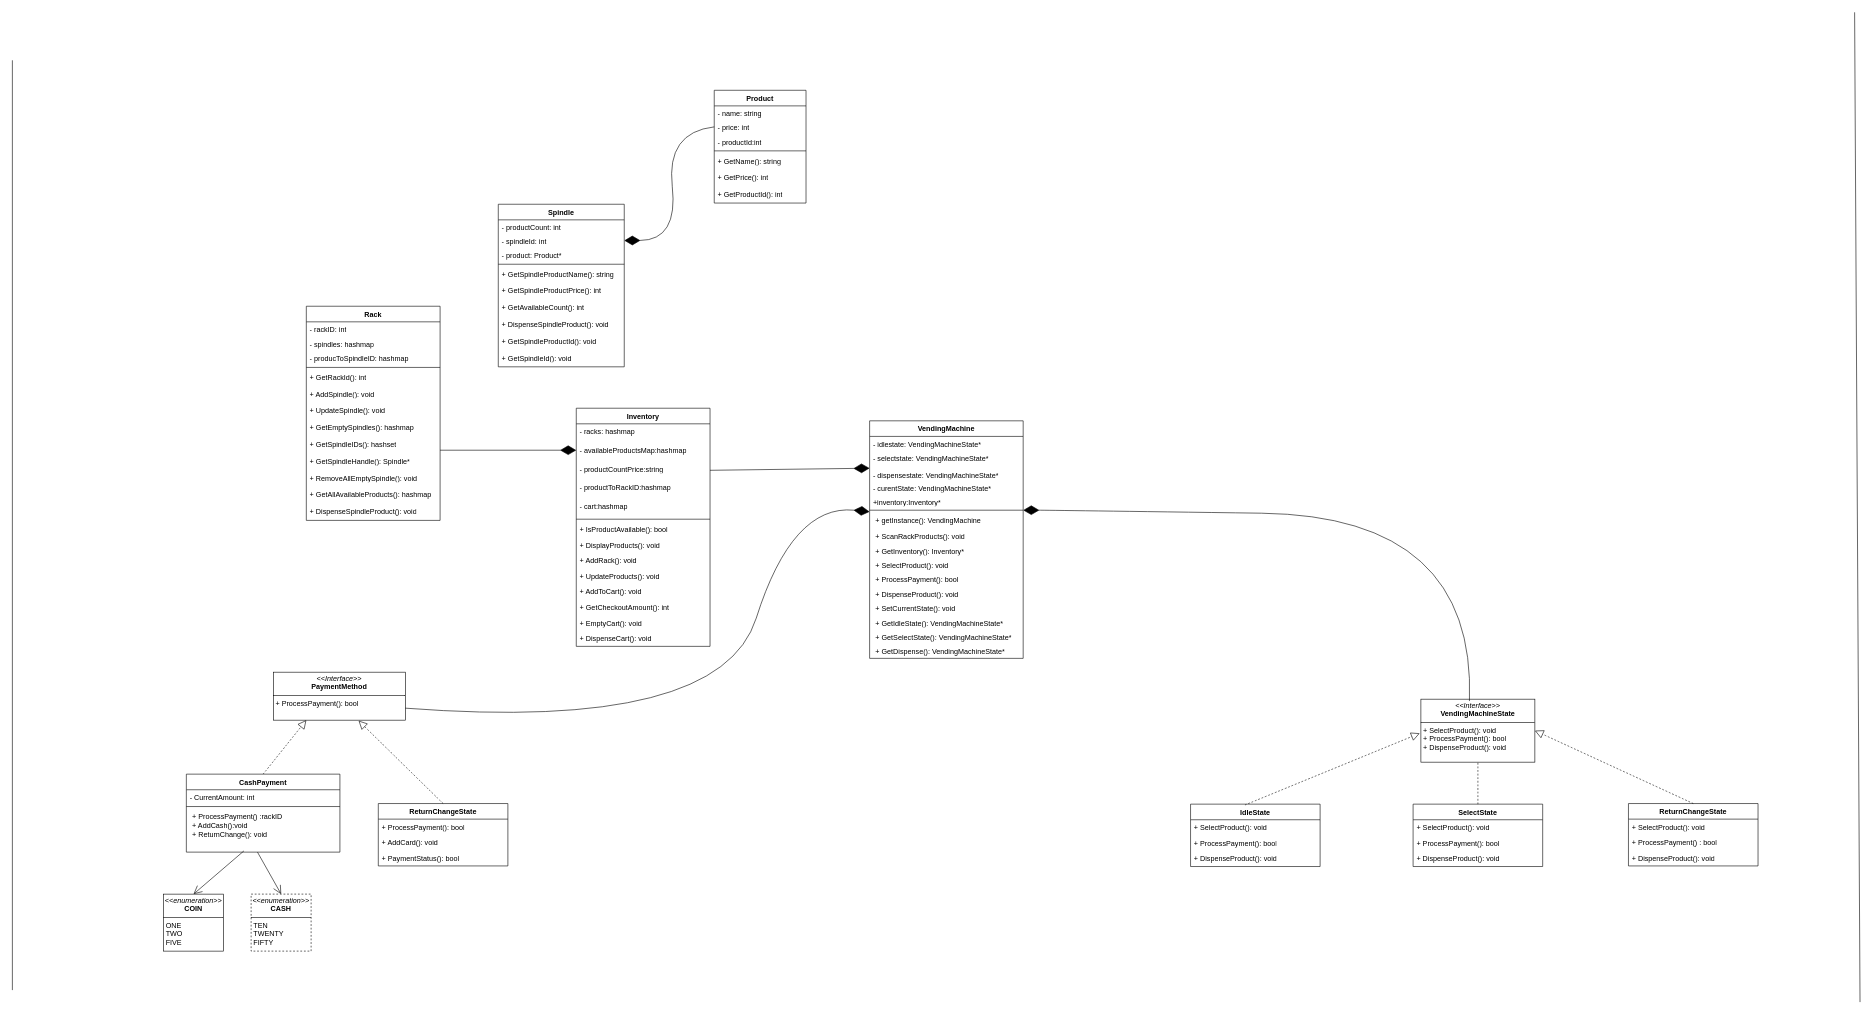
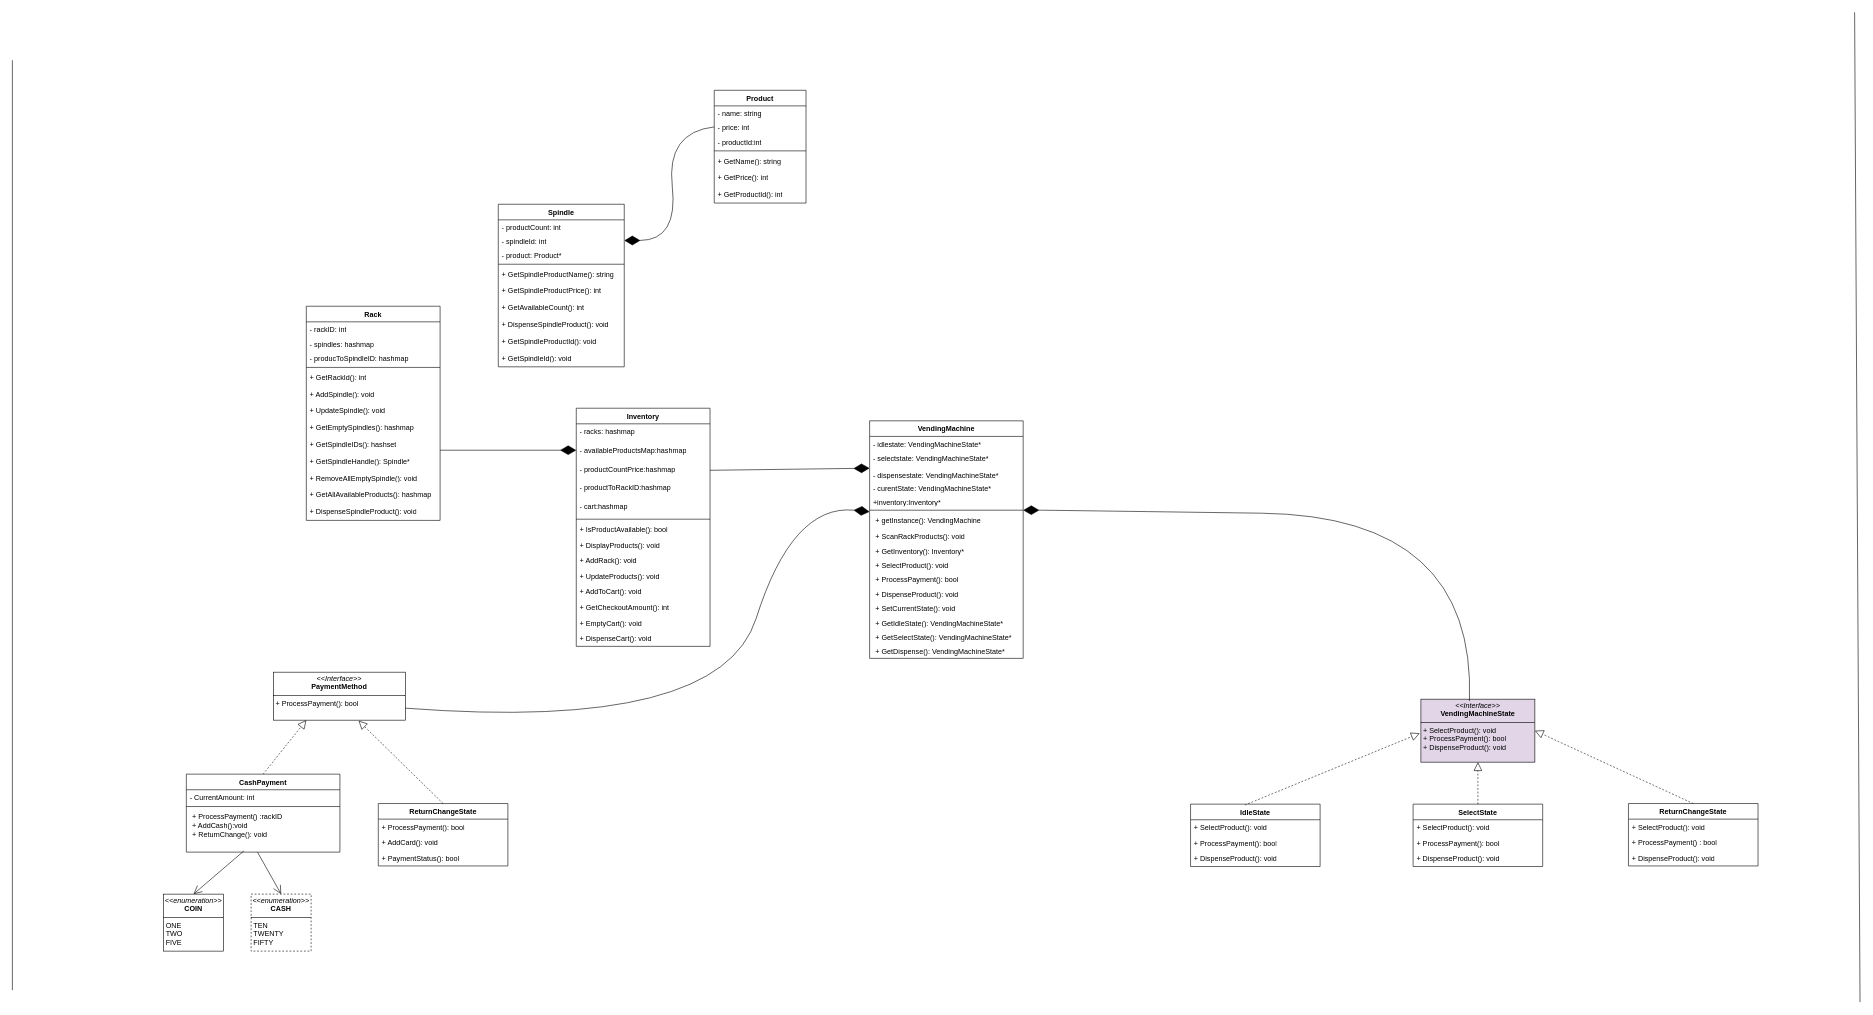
(629, 470) -> (632, 470)
(1478, 731) -> (1478, 731)
(1478, 768) -> (1478, 772)
